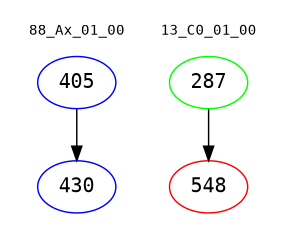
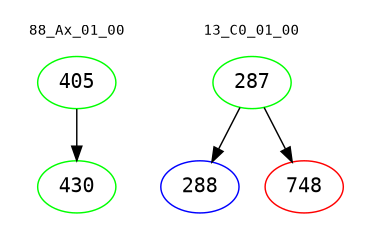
(77, 83) -> (77, 83)
(77, 187) -> (77, 187)
none -> (200, 187)
(209, 187) -> (304, 187)
